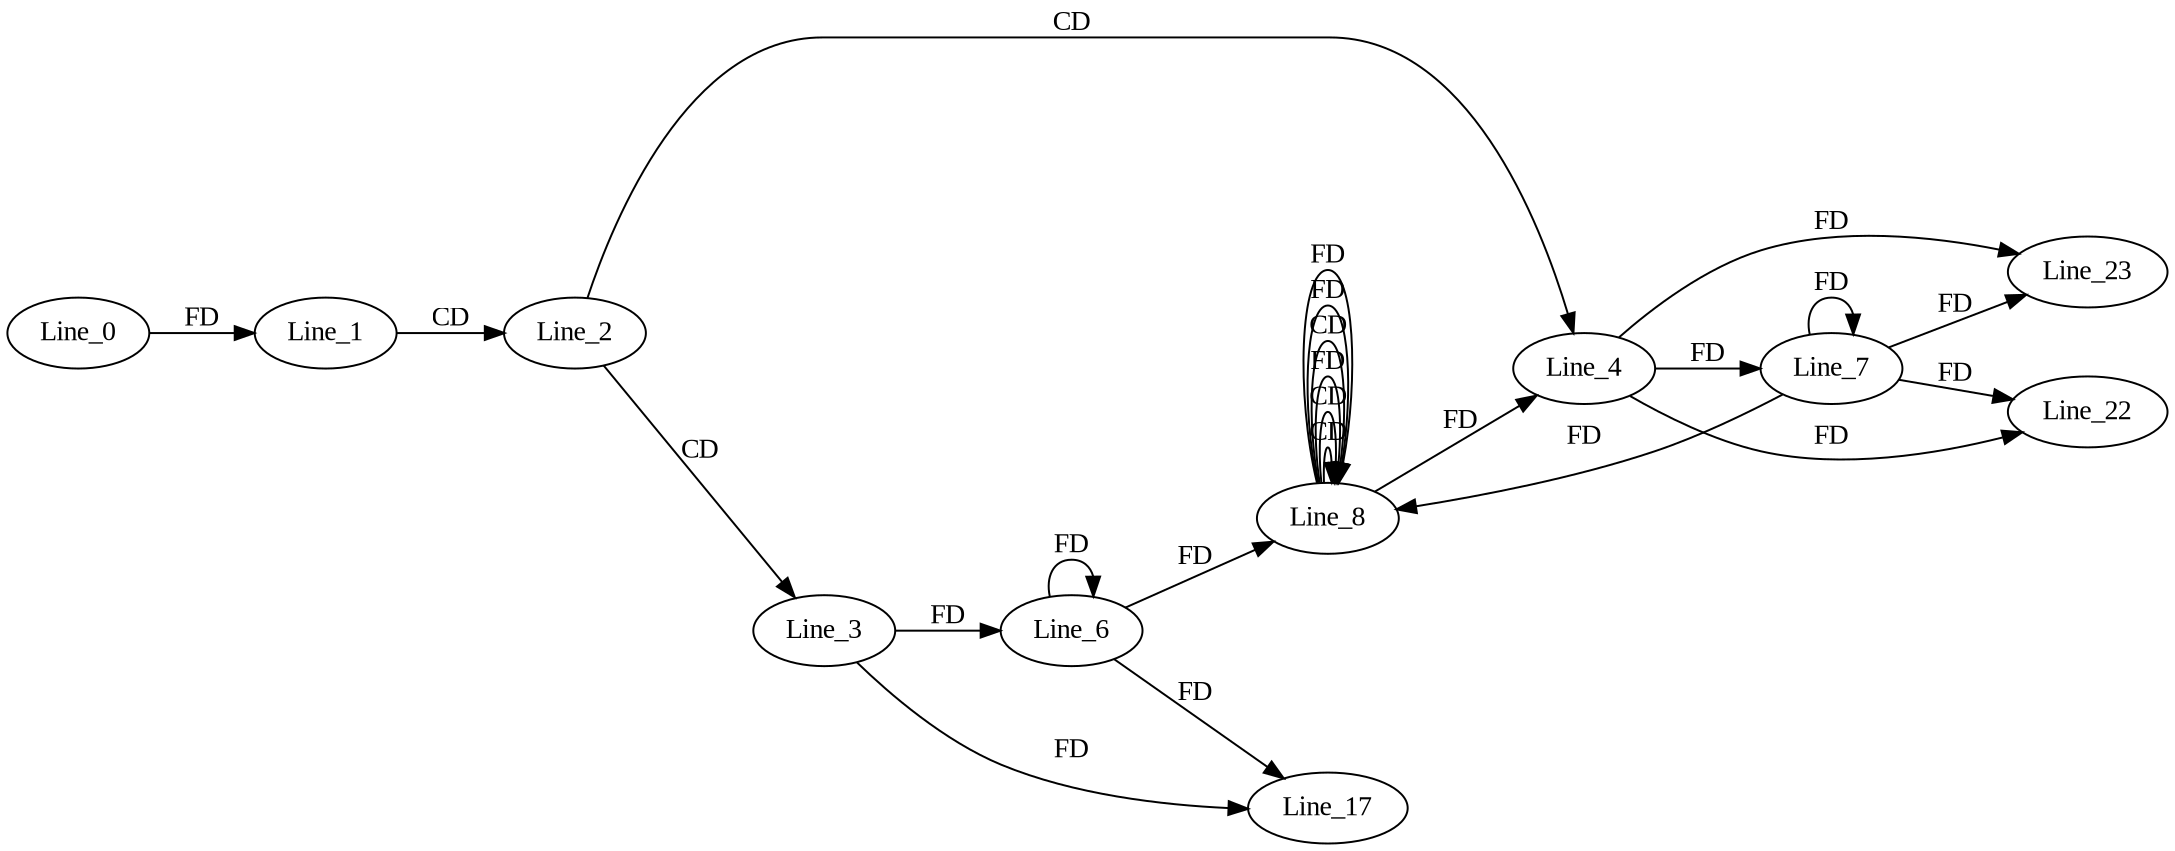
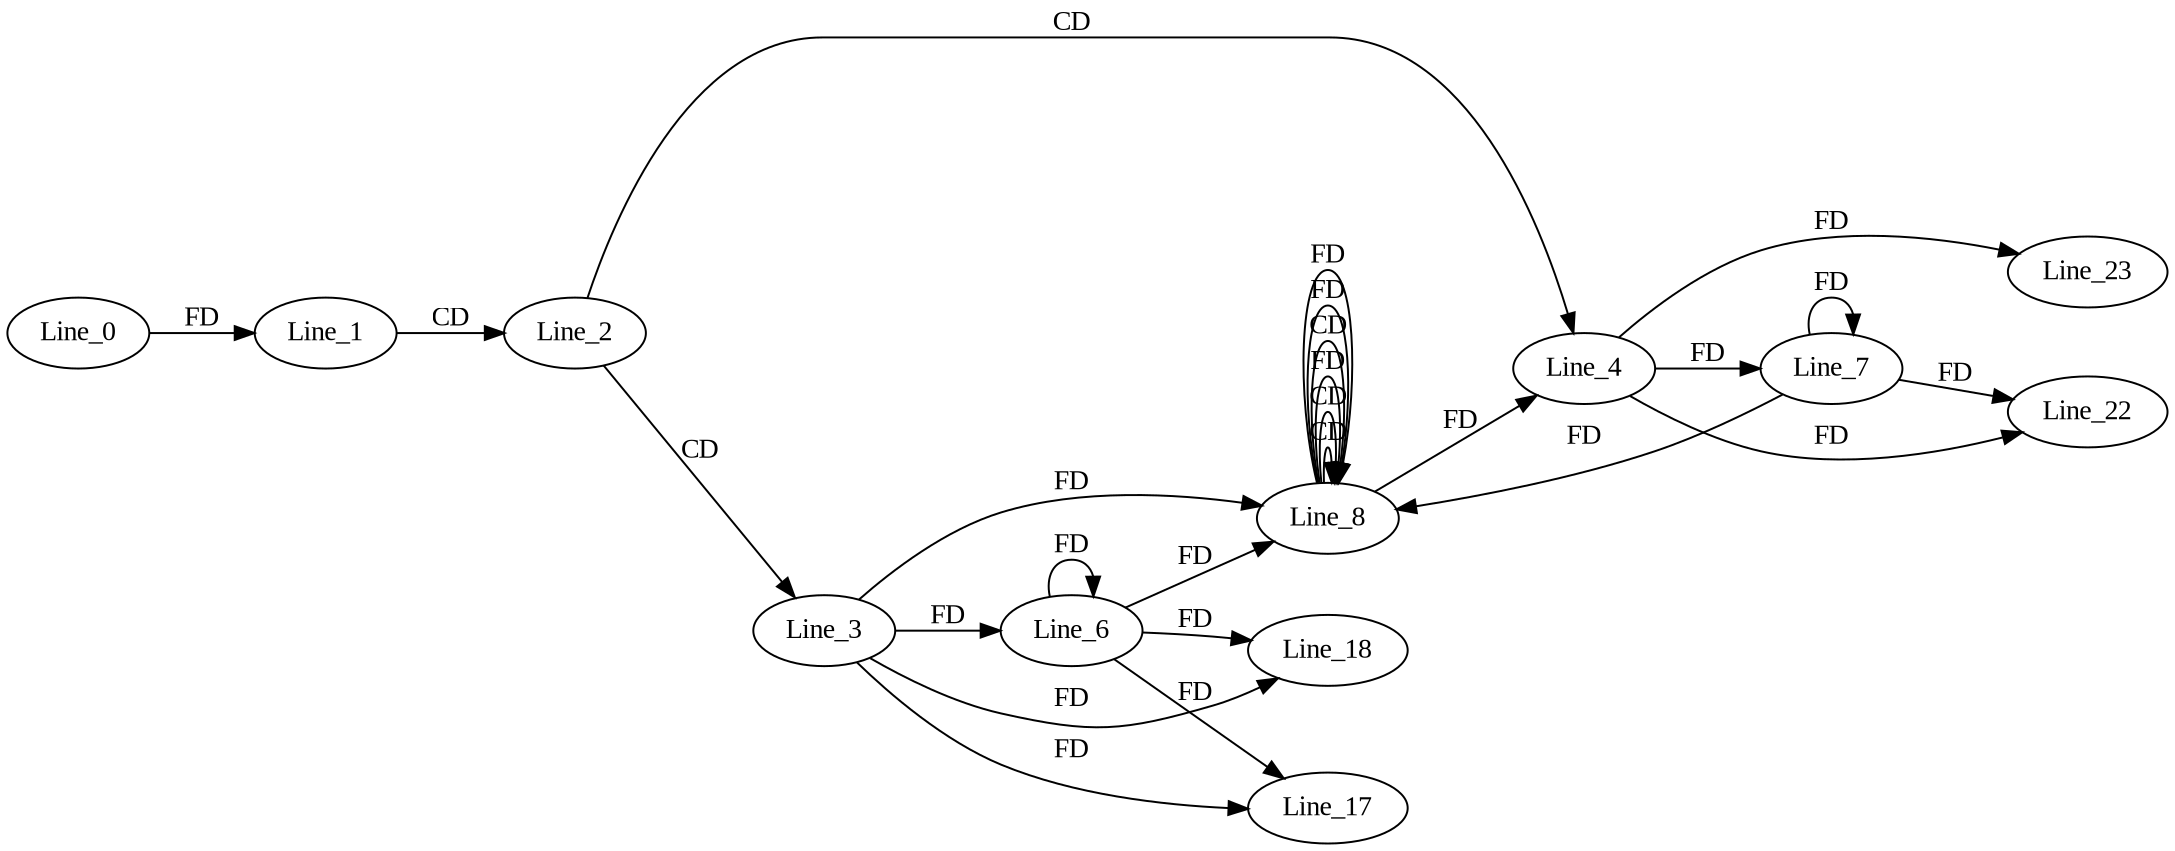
(1948, 325) -> none
none -> (1038, 504)
none -> (1328, 650)
